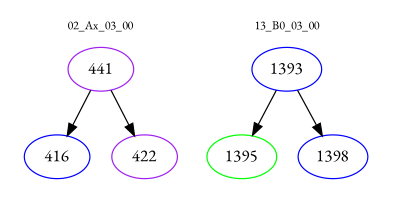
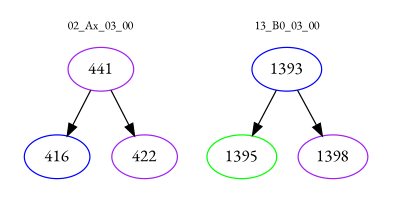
(333, 157) -> (333, 157)
